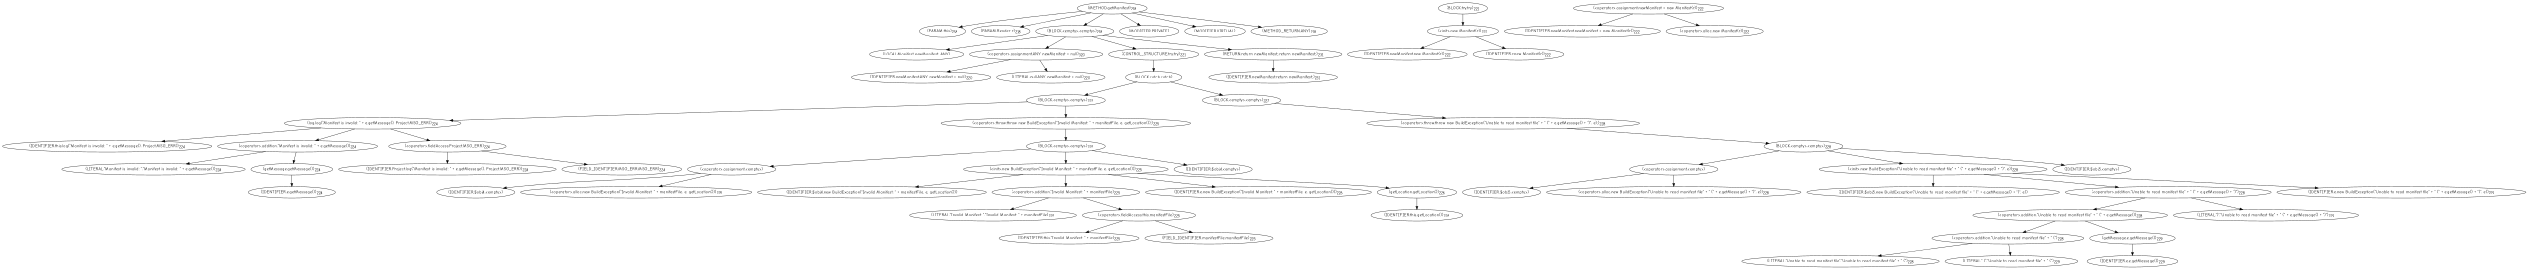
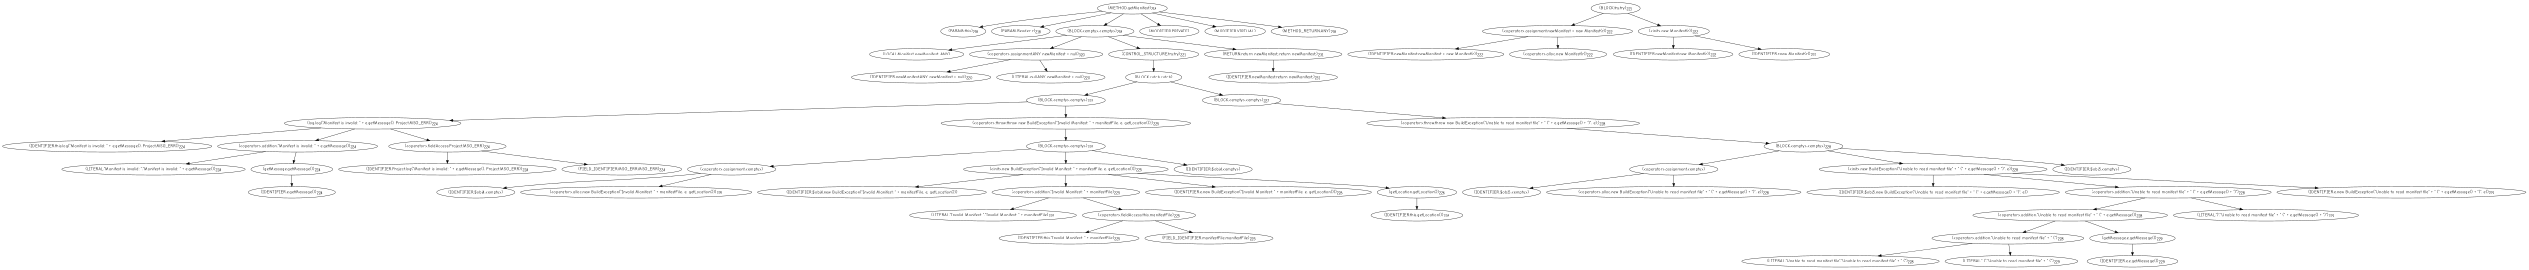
none -> (1589, 19)
(955, 31) -> (975, 31)
